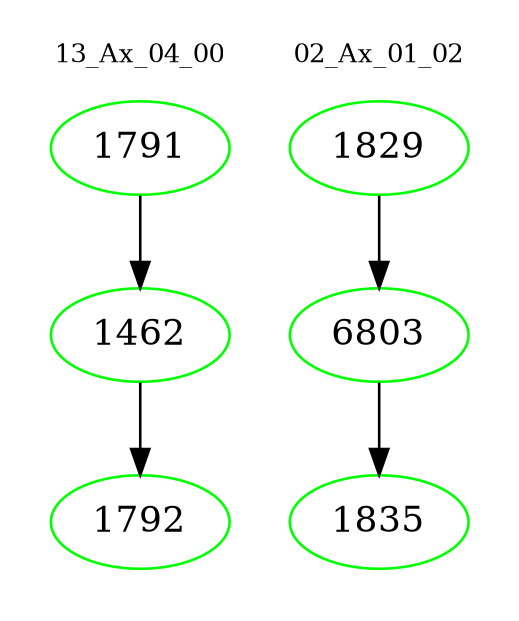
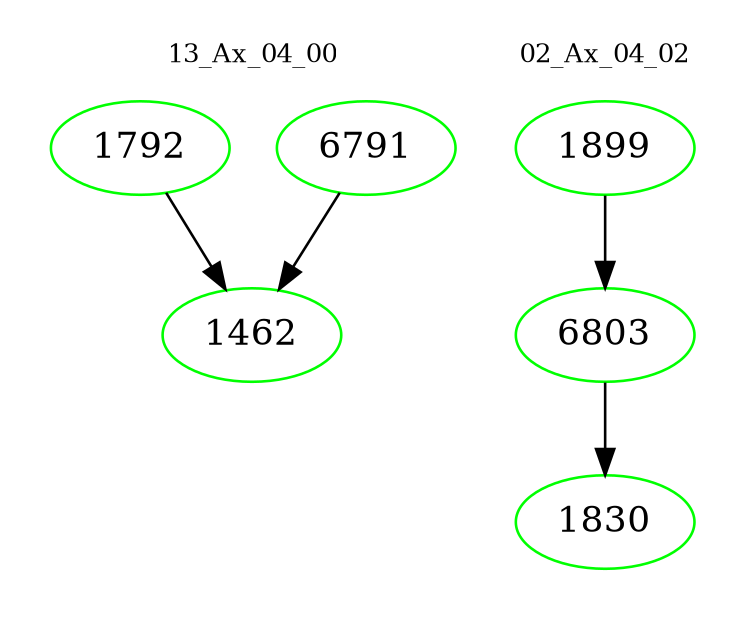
(379, 56) -> (605, 56)
(140, 148) -> (366, 148)
(379, 148) -> (605, 148)
(140, 416) -> (189, 230)
(379, 522) -> (605, 522)
